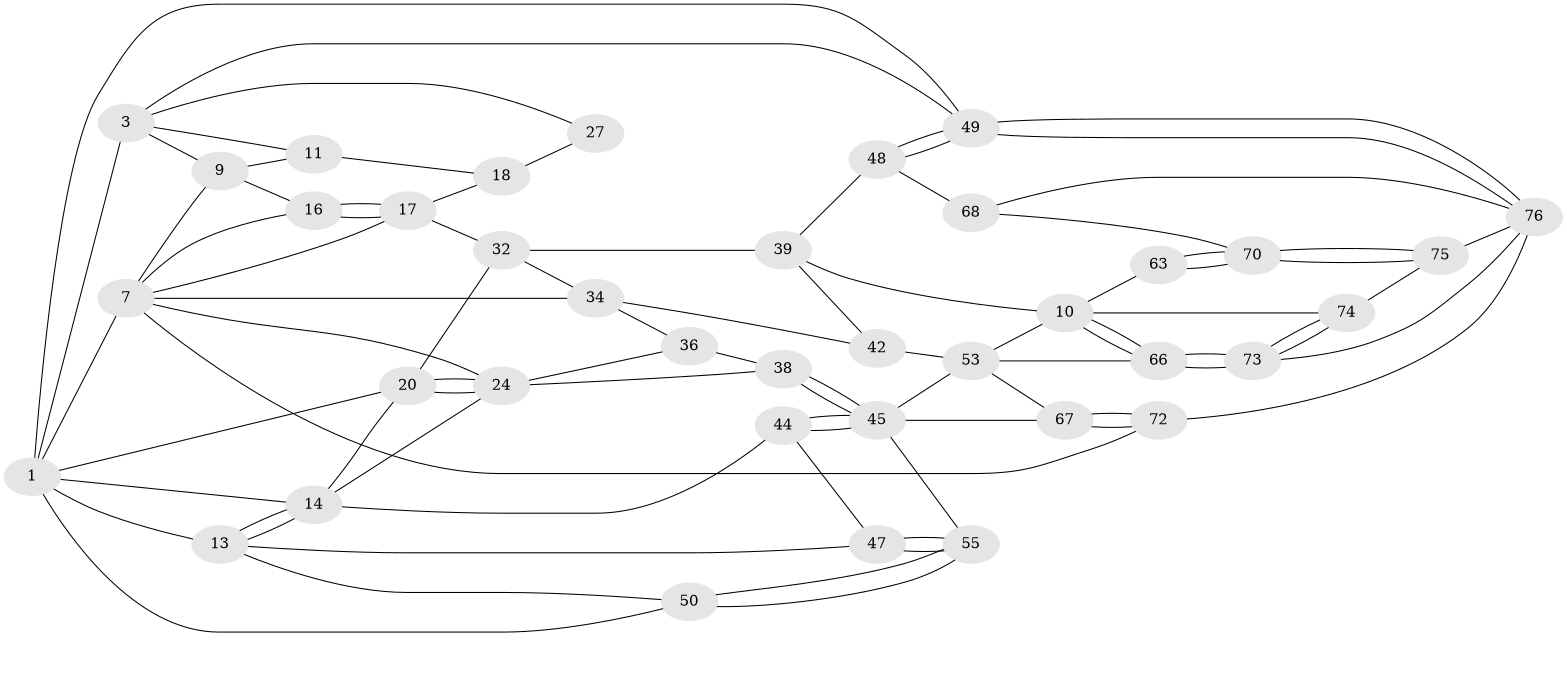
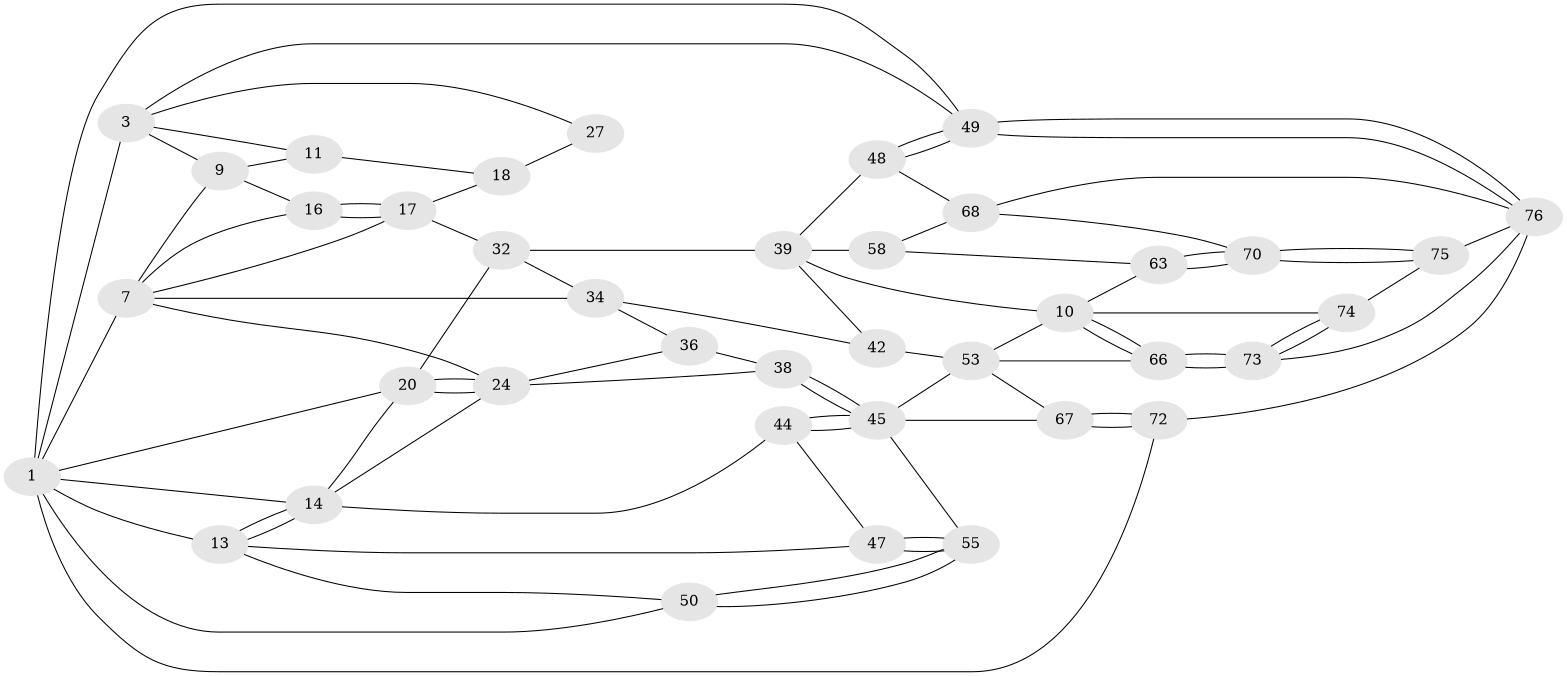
none -> (877, 250)
(623, 474) -> (616, 672)
